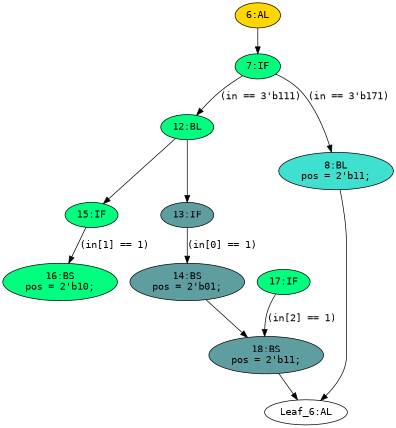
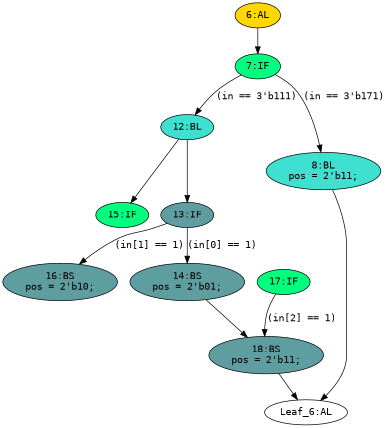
(187, 127) -> (187, 127)
(79, 242) -> (124, 236)
(60, 282) -> (60, 282)
